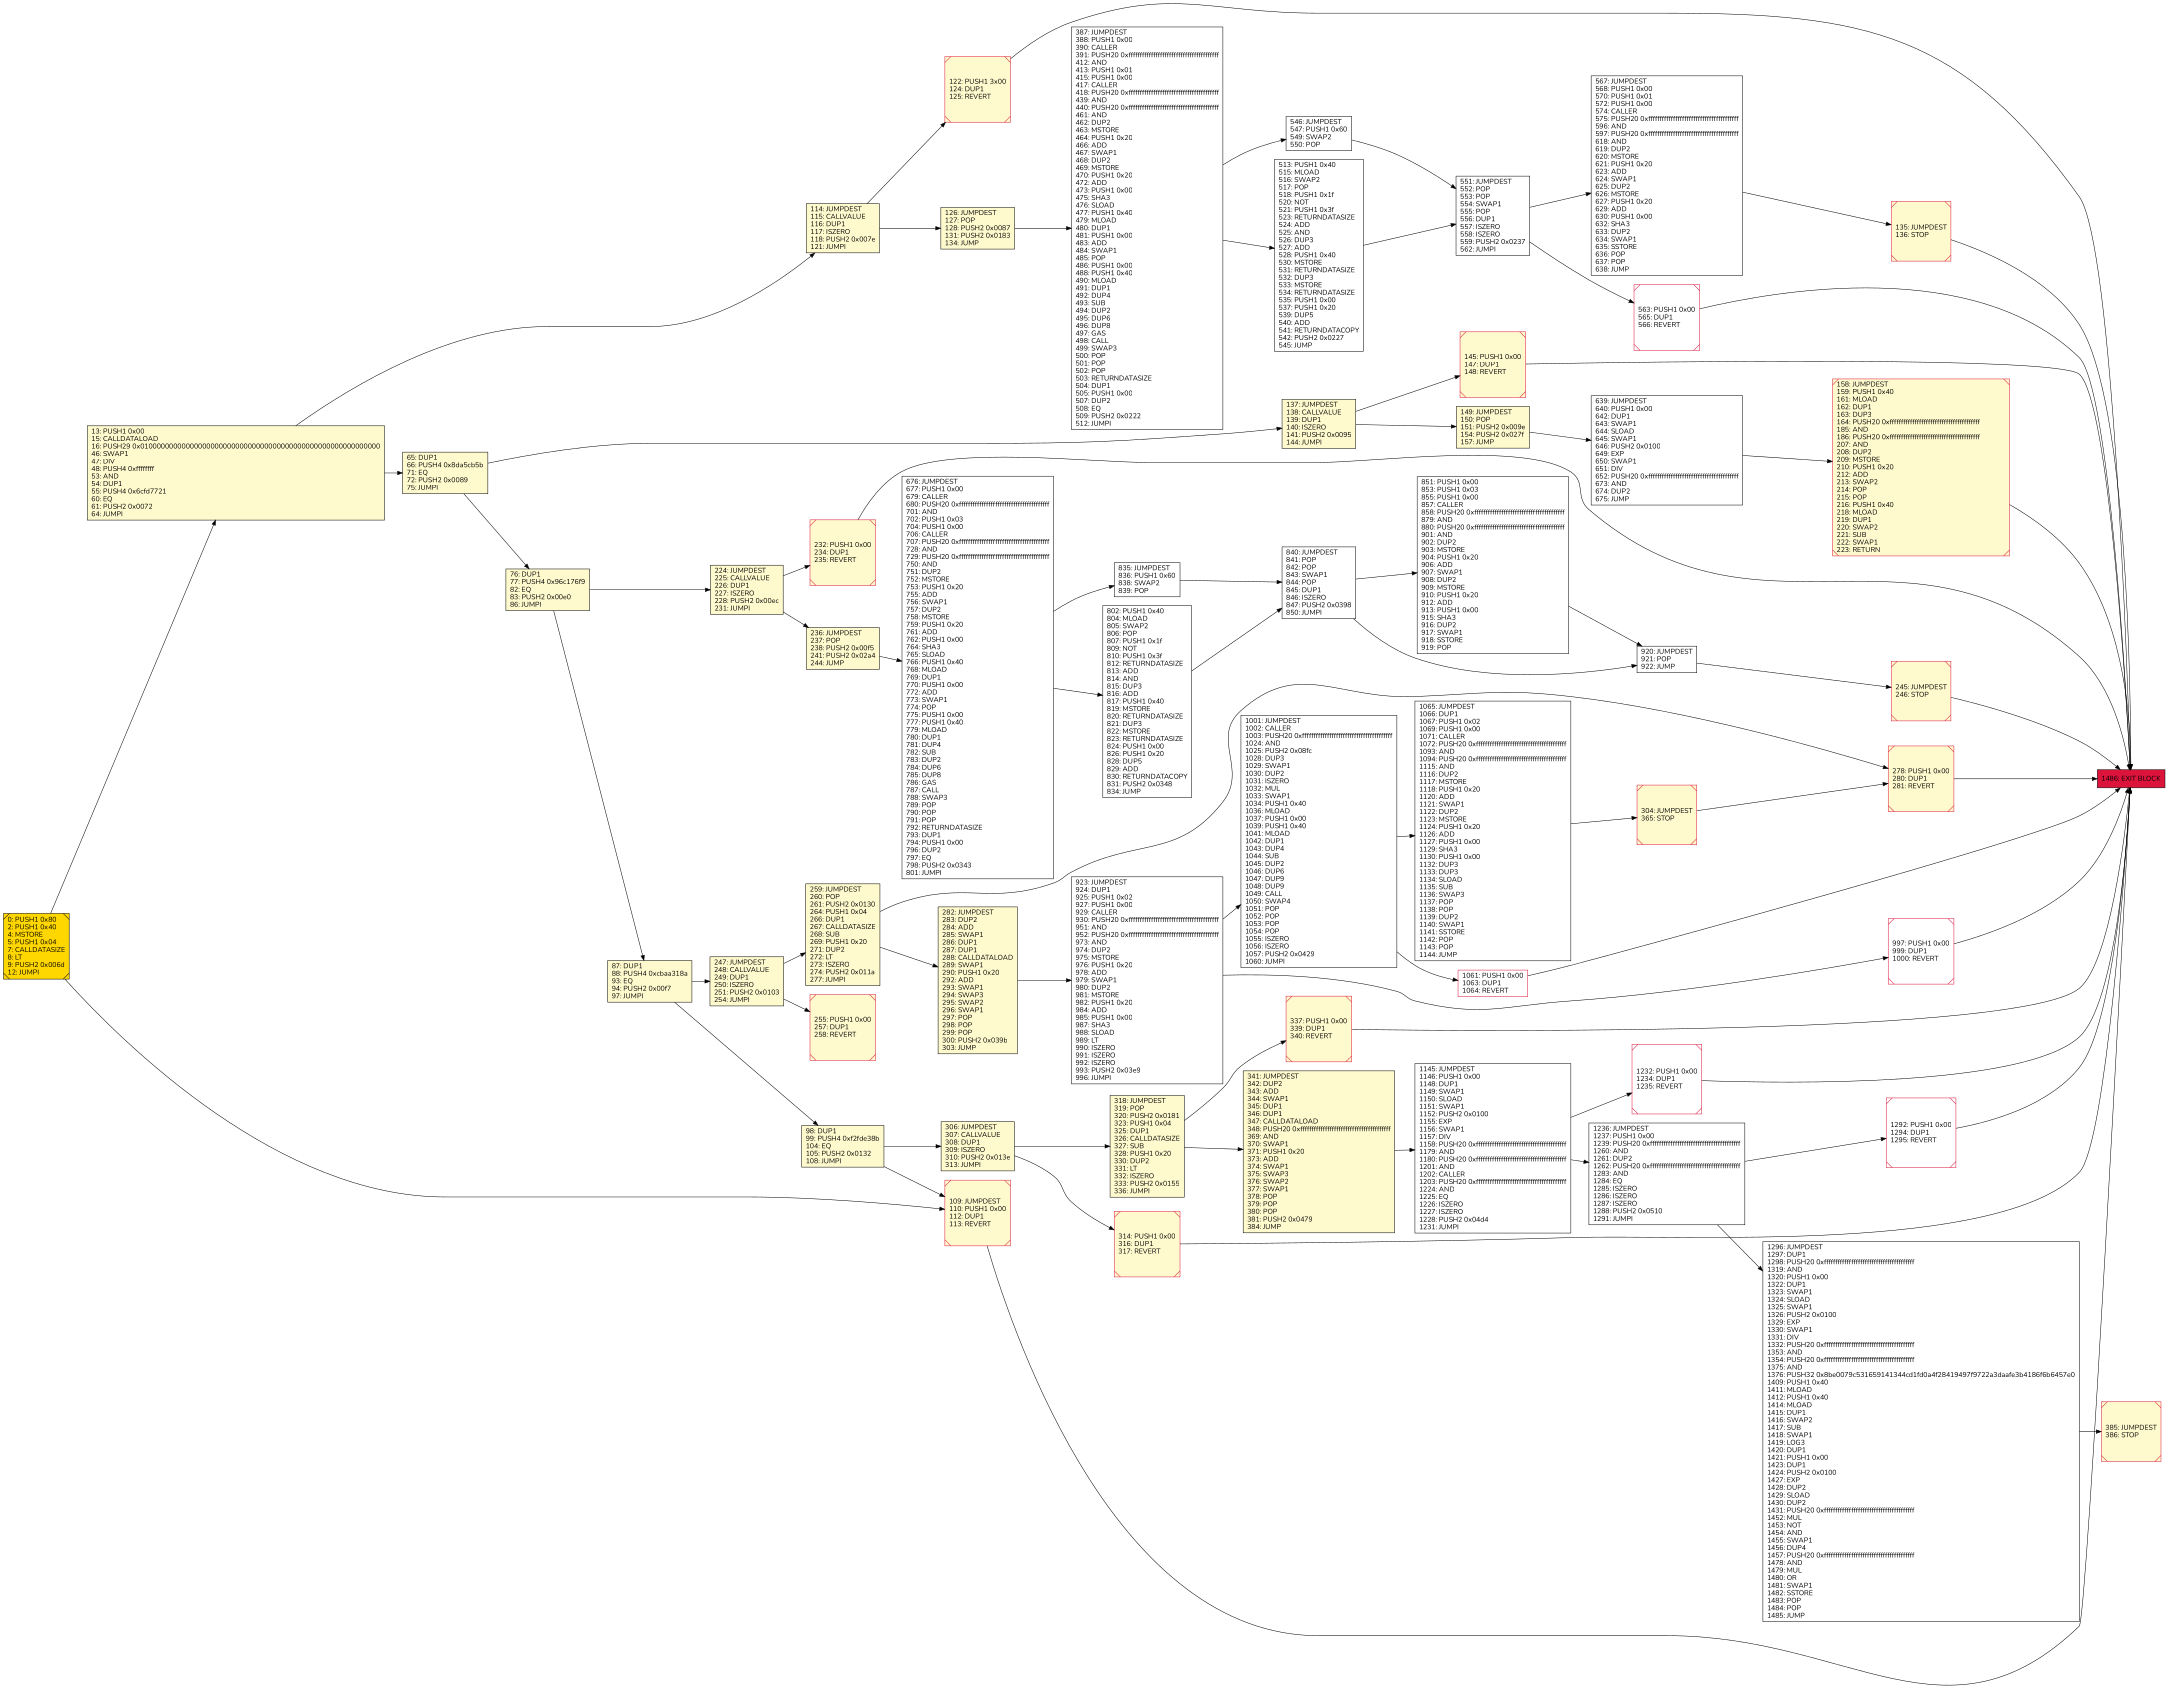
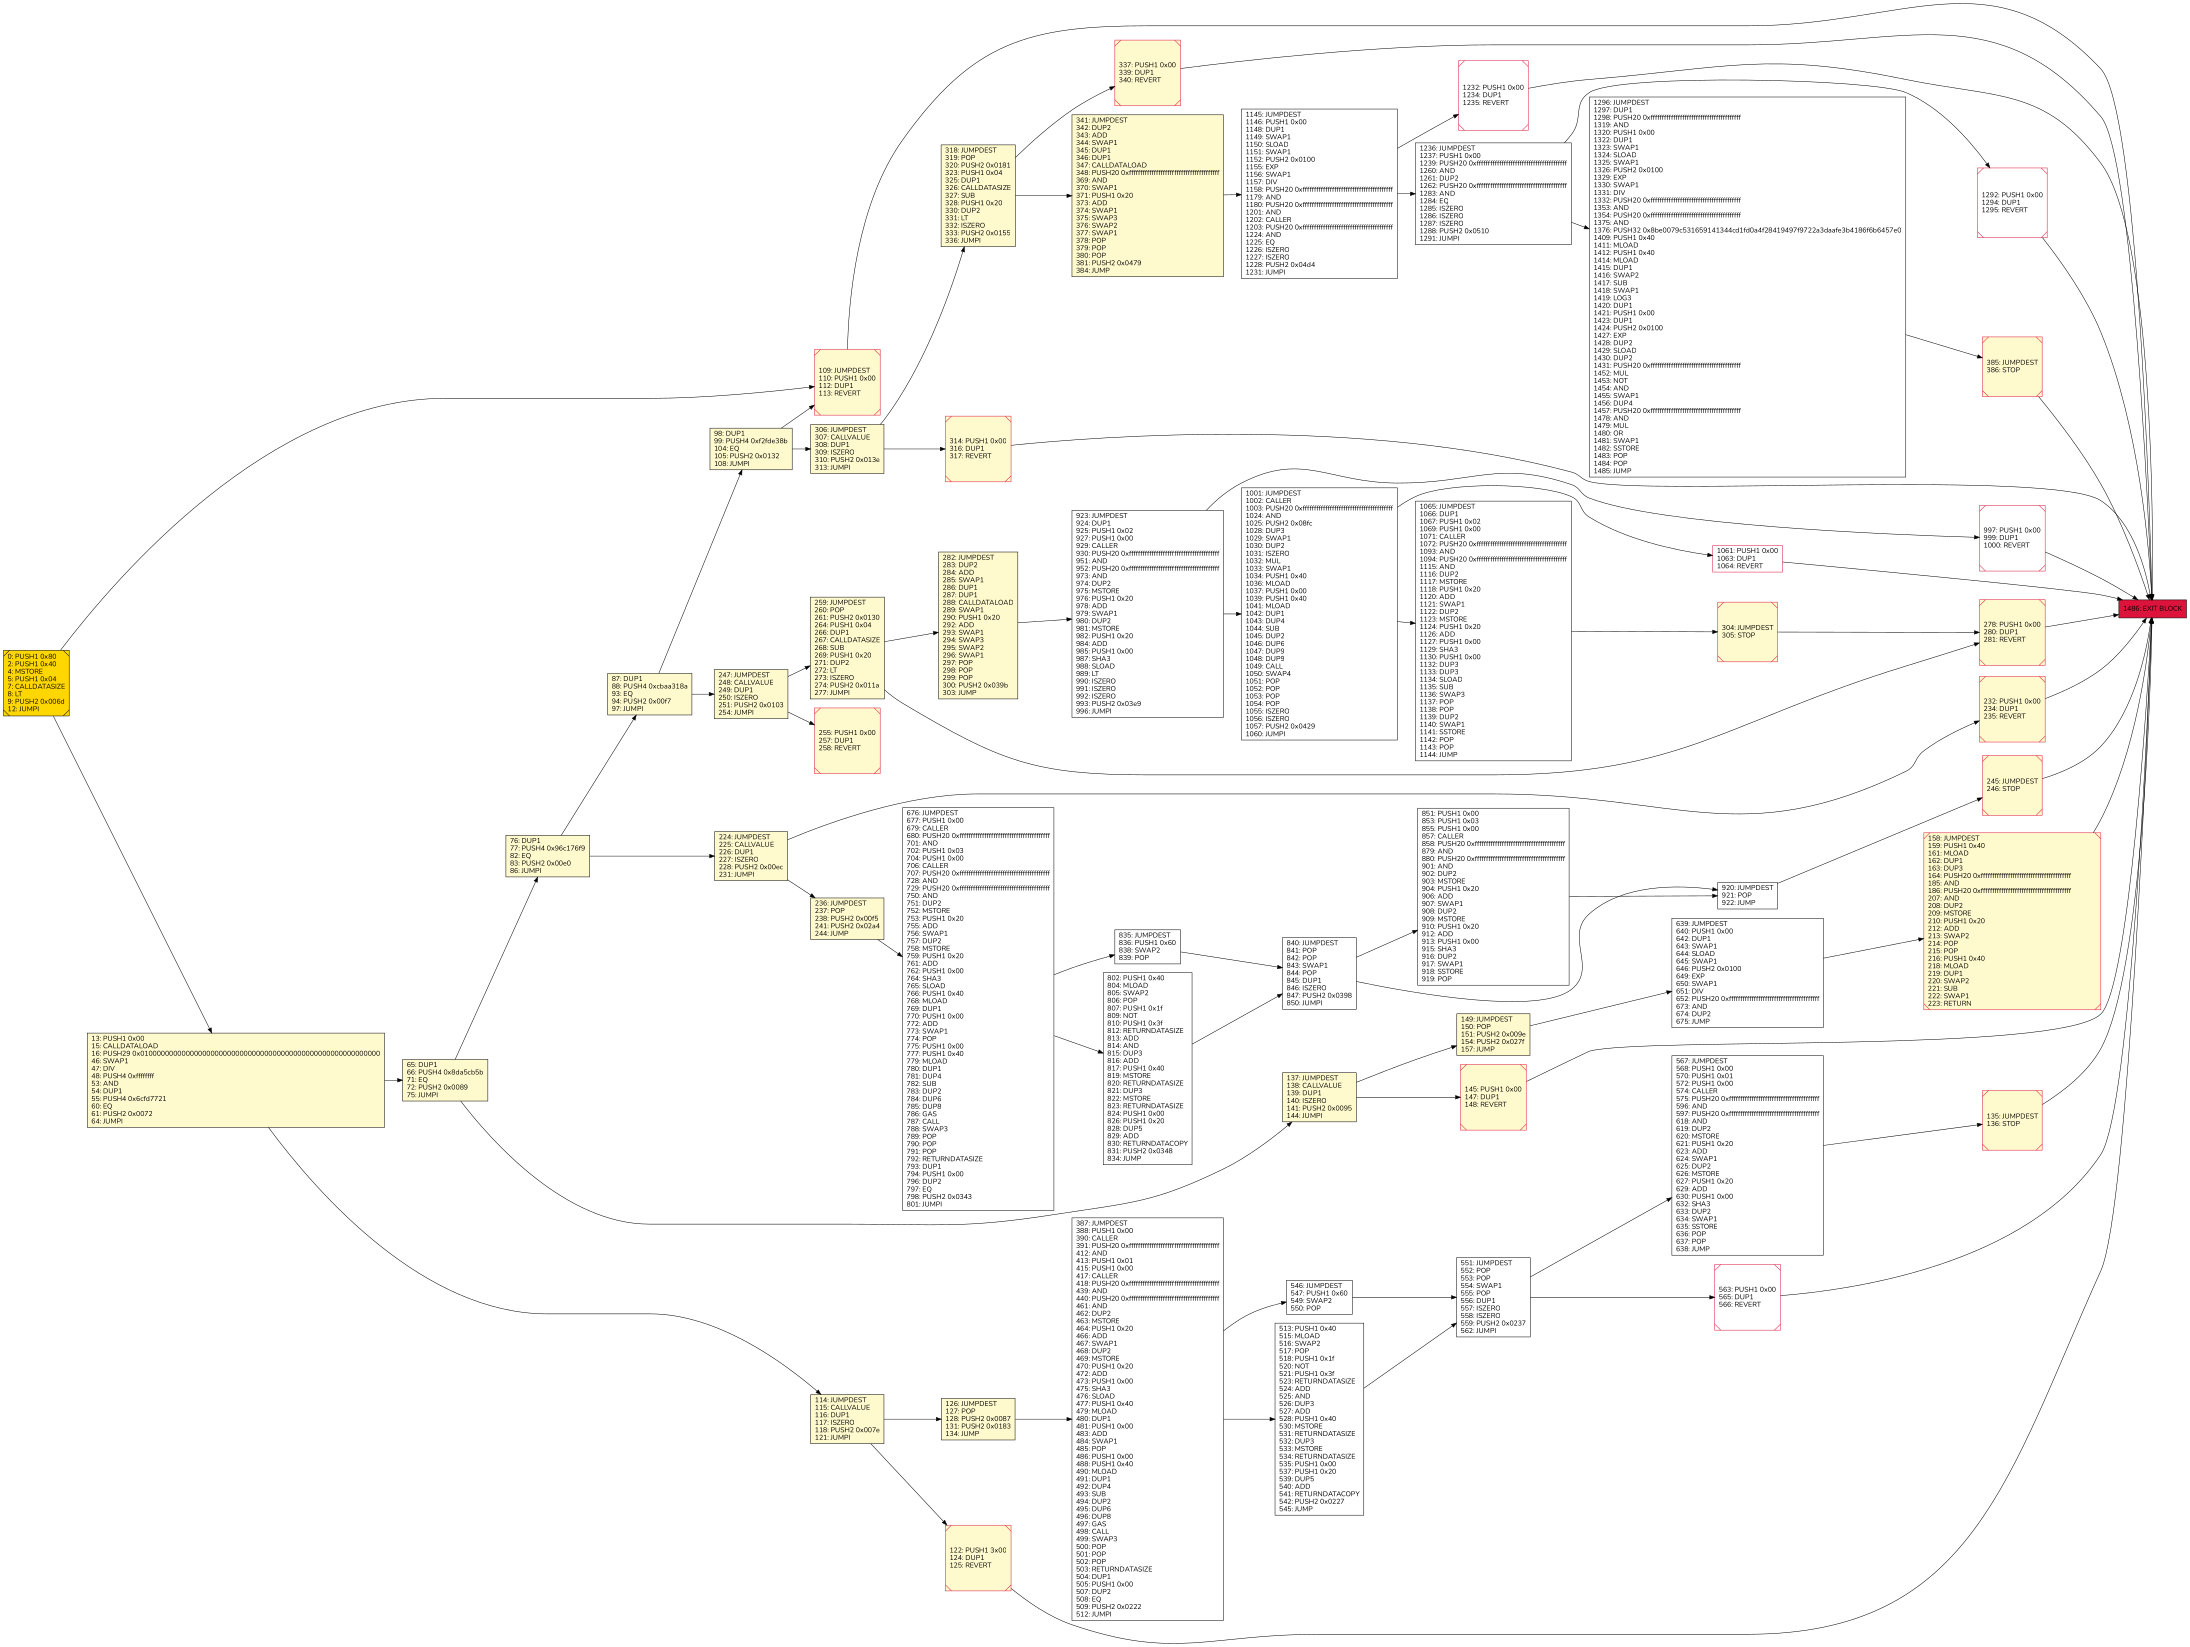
none -> (2104, 490)
(1667, 815) -> (1748, 632)
